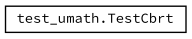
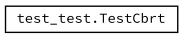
(96, 19) -> (92, 19)
